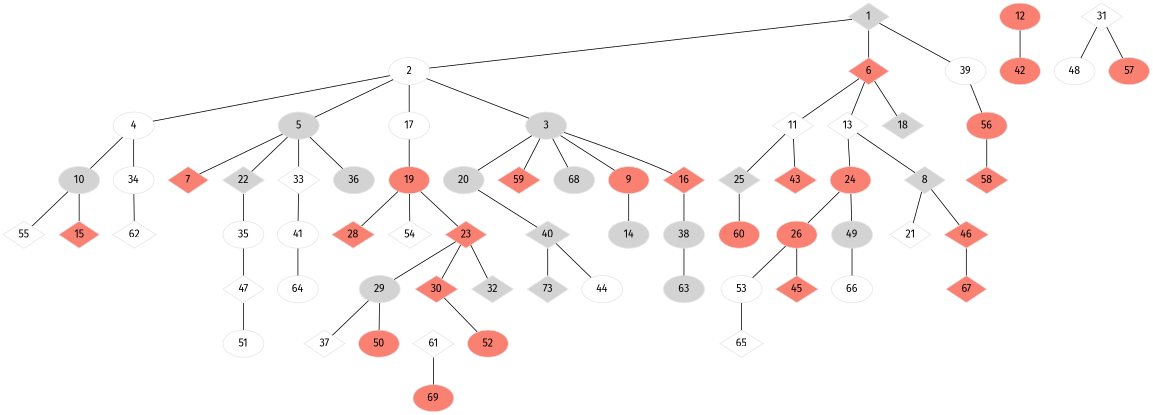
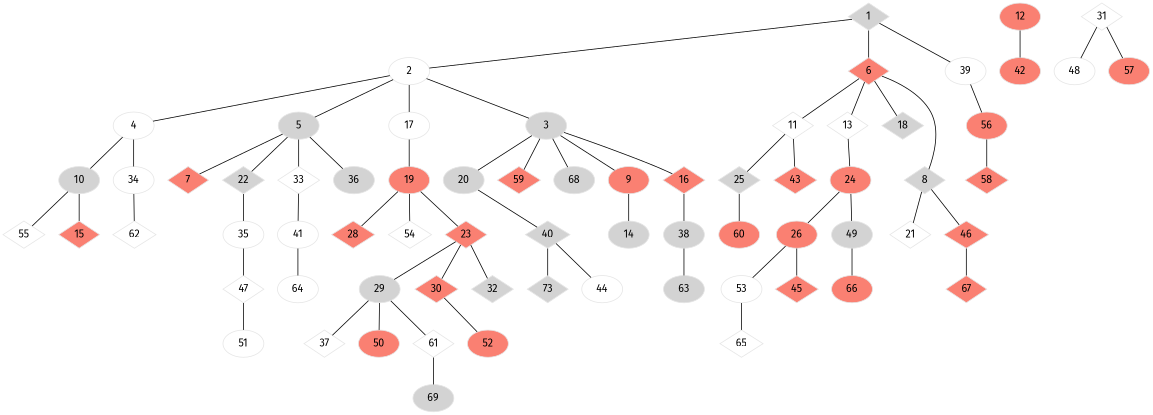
(886, 153) -> (930, 111)
(852, 289) -> (852, 289)
none -> (408, 318)
(433, 398) -> (433, 398)
